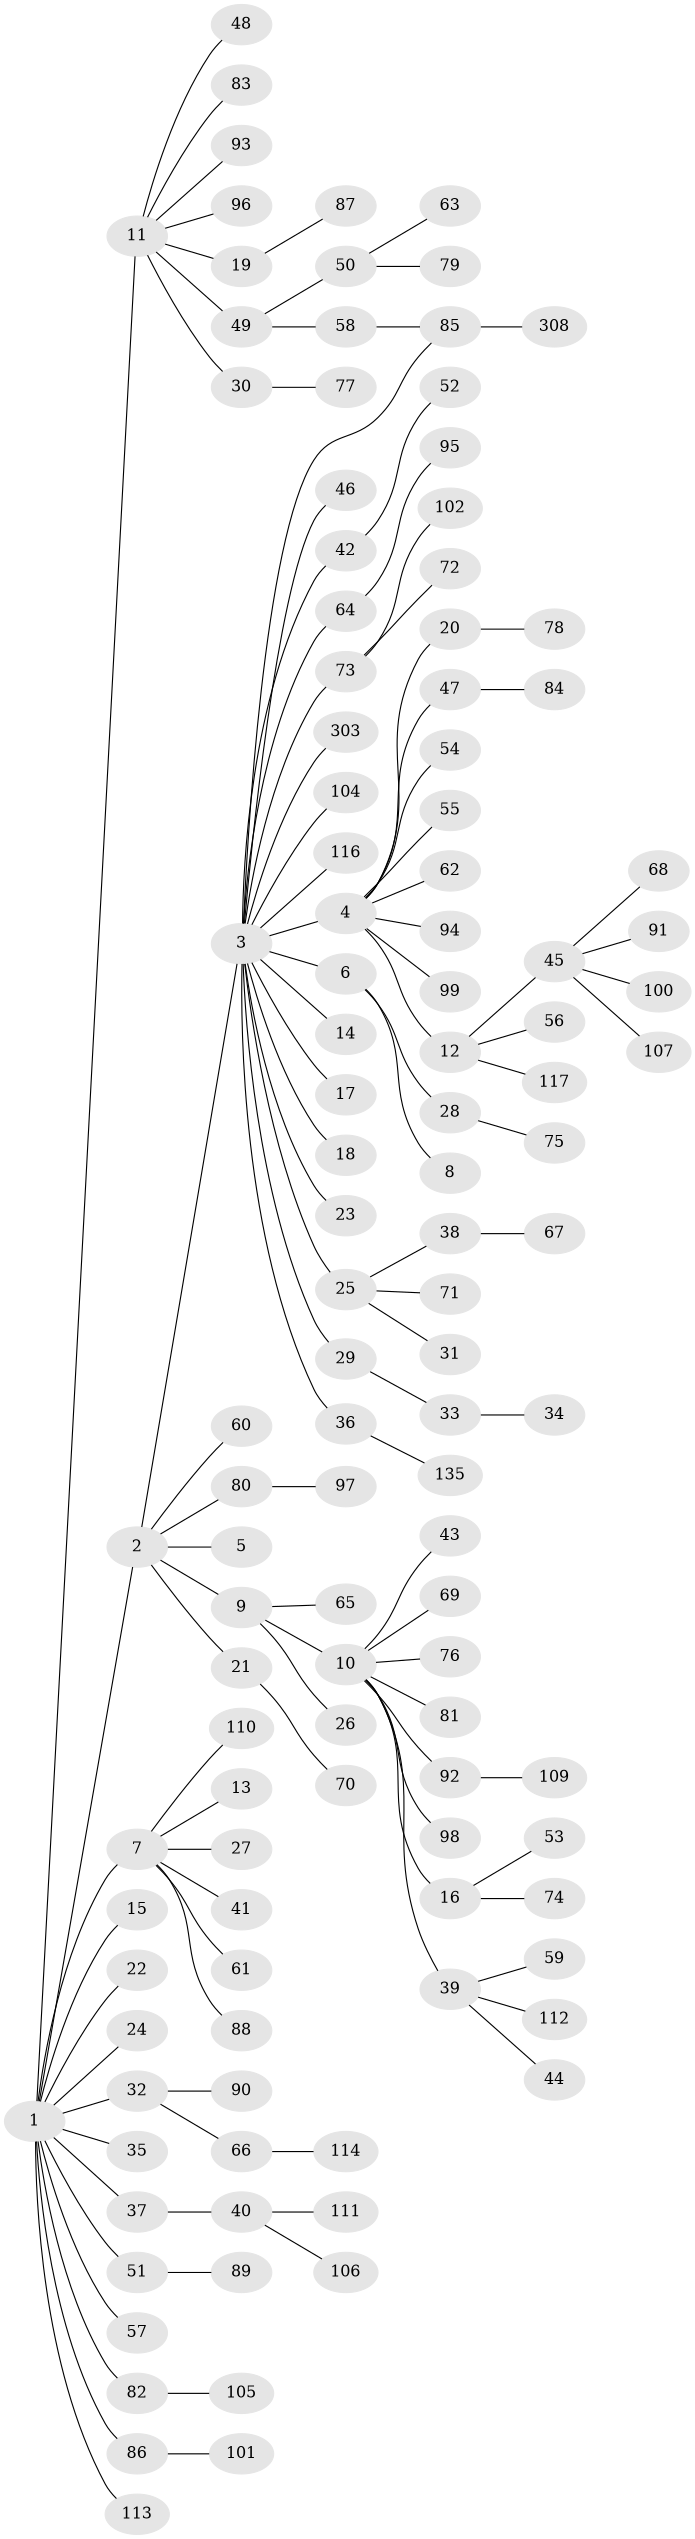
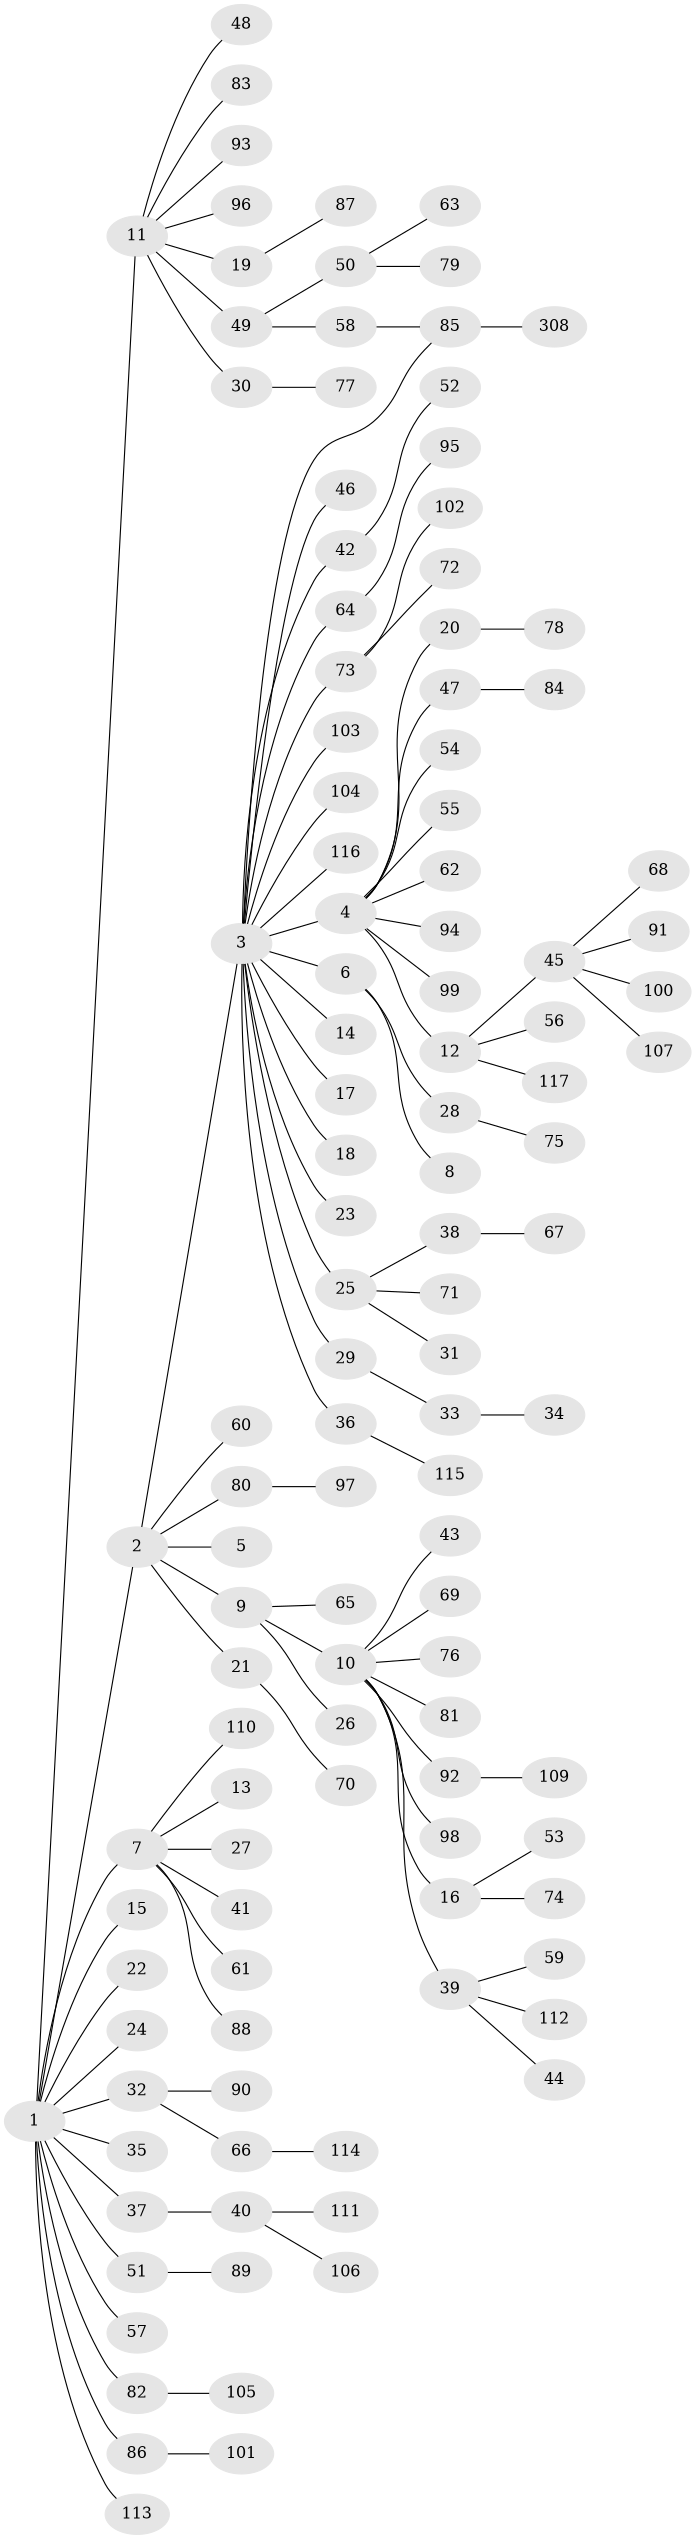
(346, 732) -> (346, 732)
(450, 1475) -> (450, 1475)
